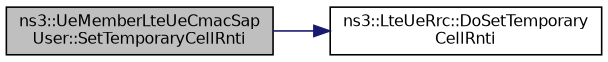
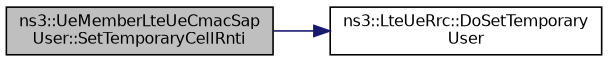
(466, 31) -> (466, 31)
